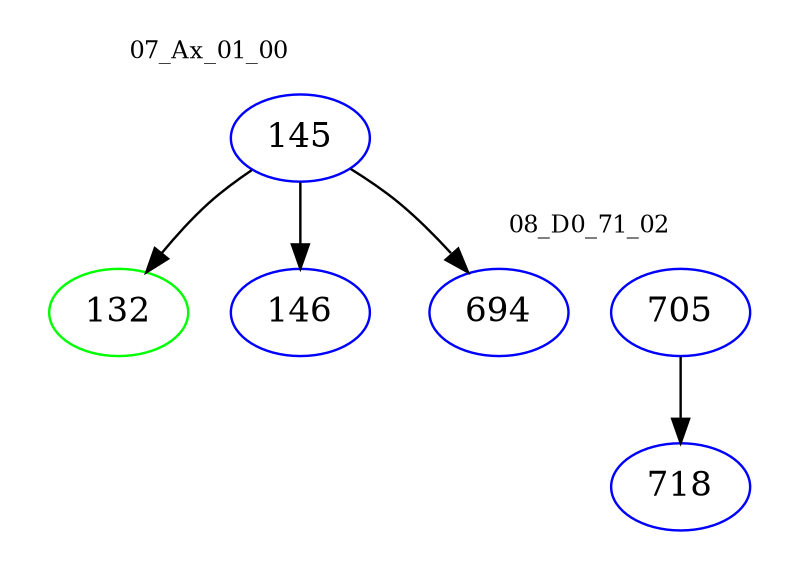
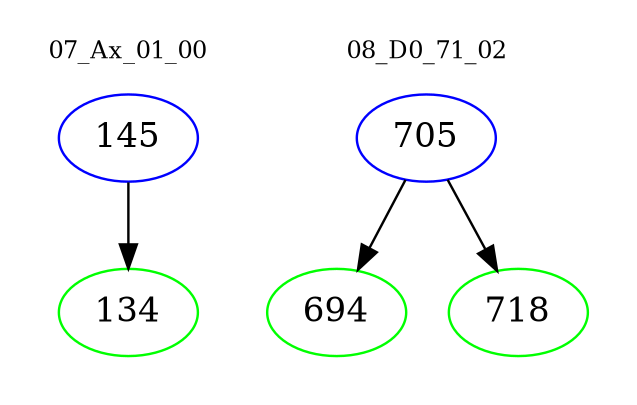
(426, 227) -> (387, 214)
(119, 312) -> (128, 312)
(300, 312) -> none
(499, 312) -> (337, 312)
(681, 487) -> (518, 312)
